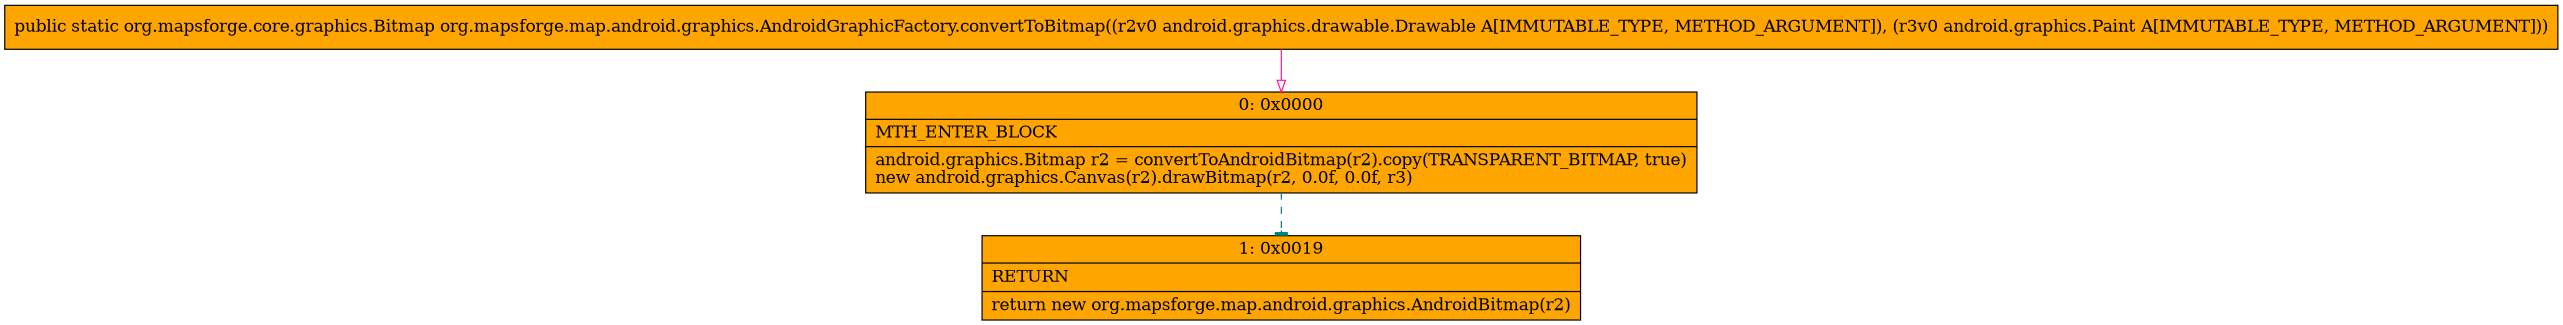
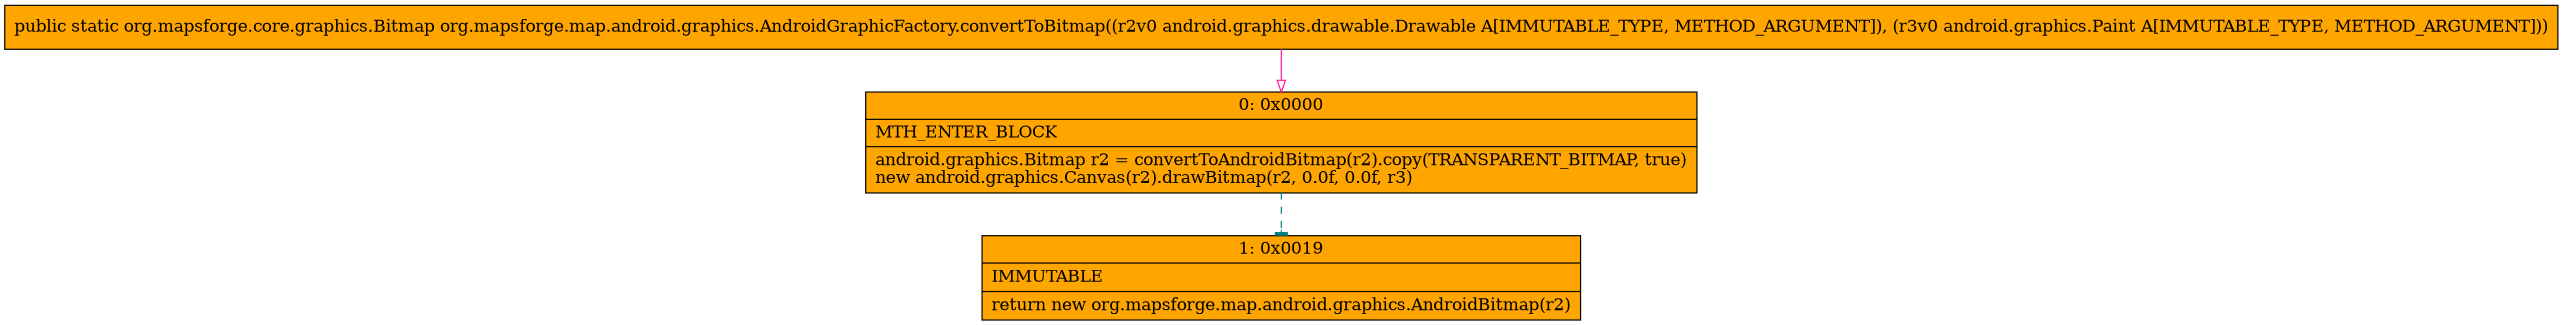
(1030, 277) -> (1047, 277)
